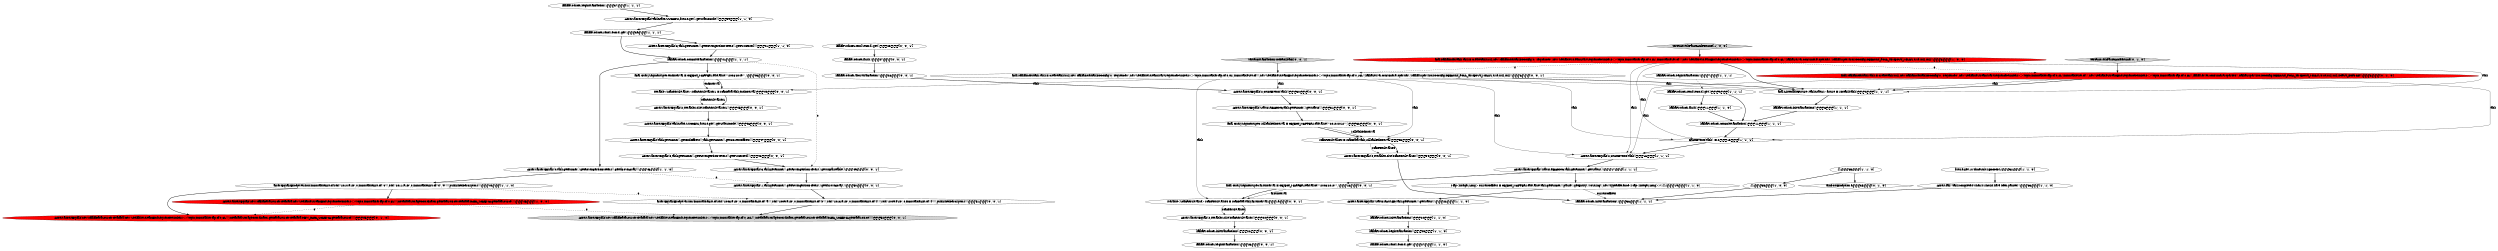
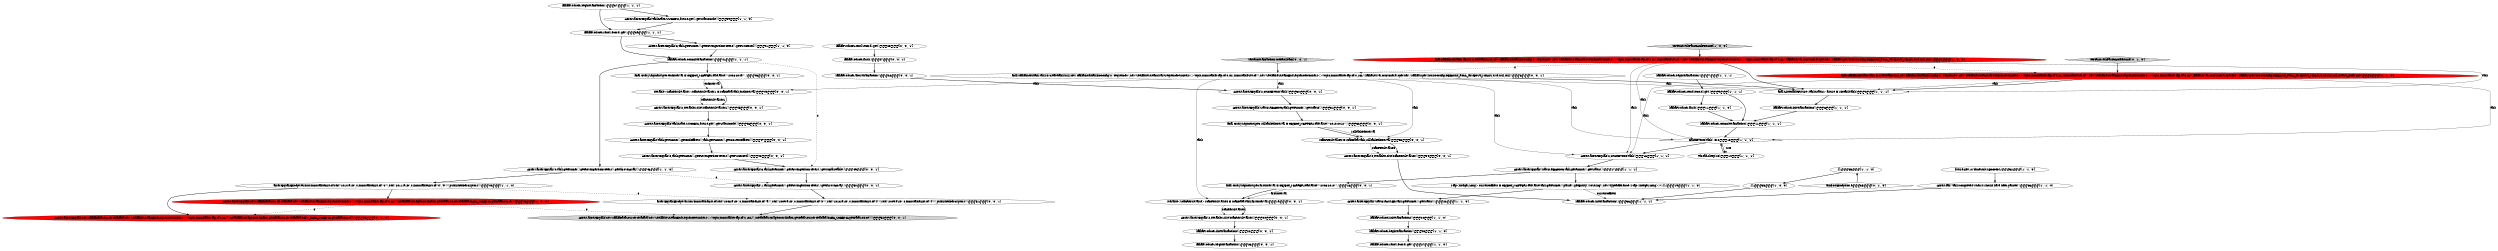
none -> (601, 21)
(1699, 82) -> (1699, 82)
none -> (1726, 156)
(1855, 177) -> (1857, 179)
